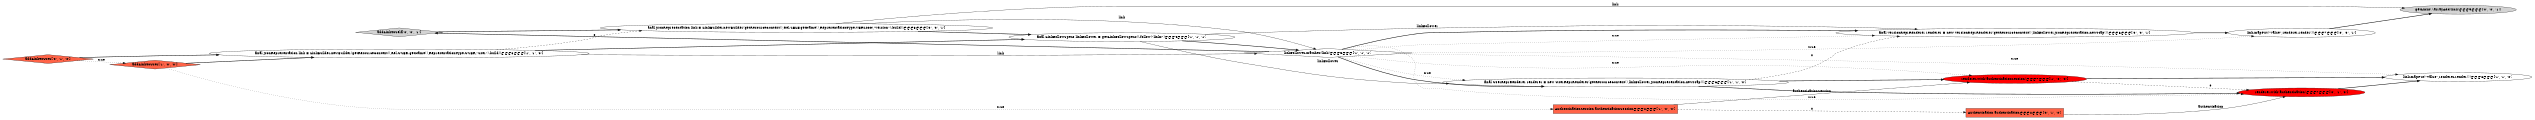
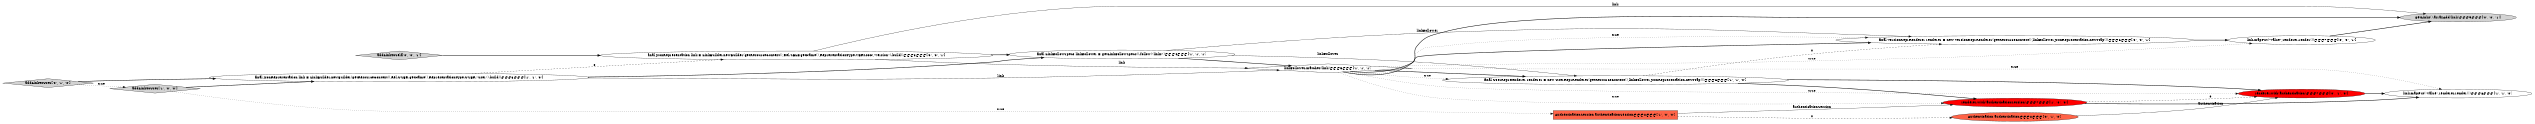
(833, 42) -> (1859, 18)
(48, 59) -> (48, 83)
(155, 65) -> (155, 89)
(2015, 113) -> (2015, 117)
